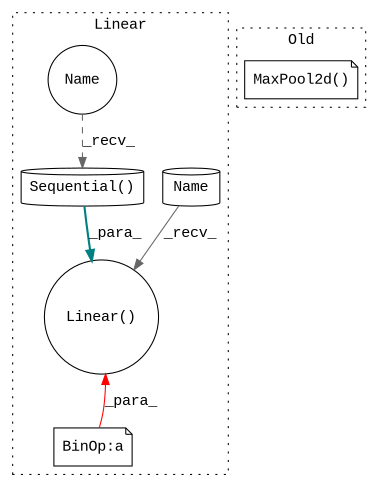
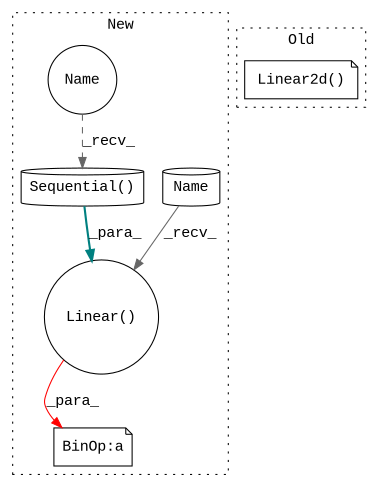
(120, 25) -> (120, 25)
(301, 80) -> (301, 80)
(104, 406) -> (48, 390)
